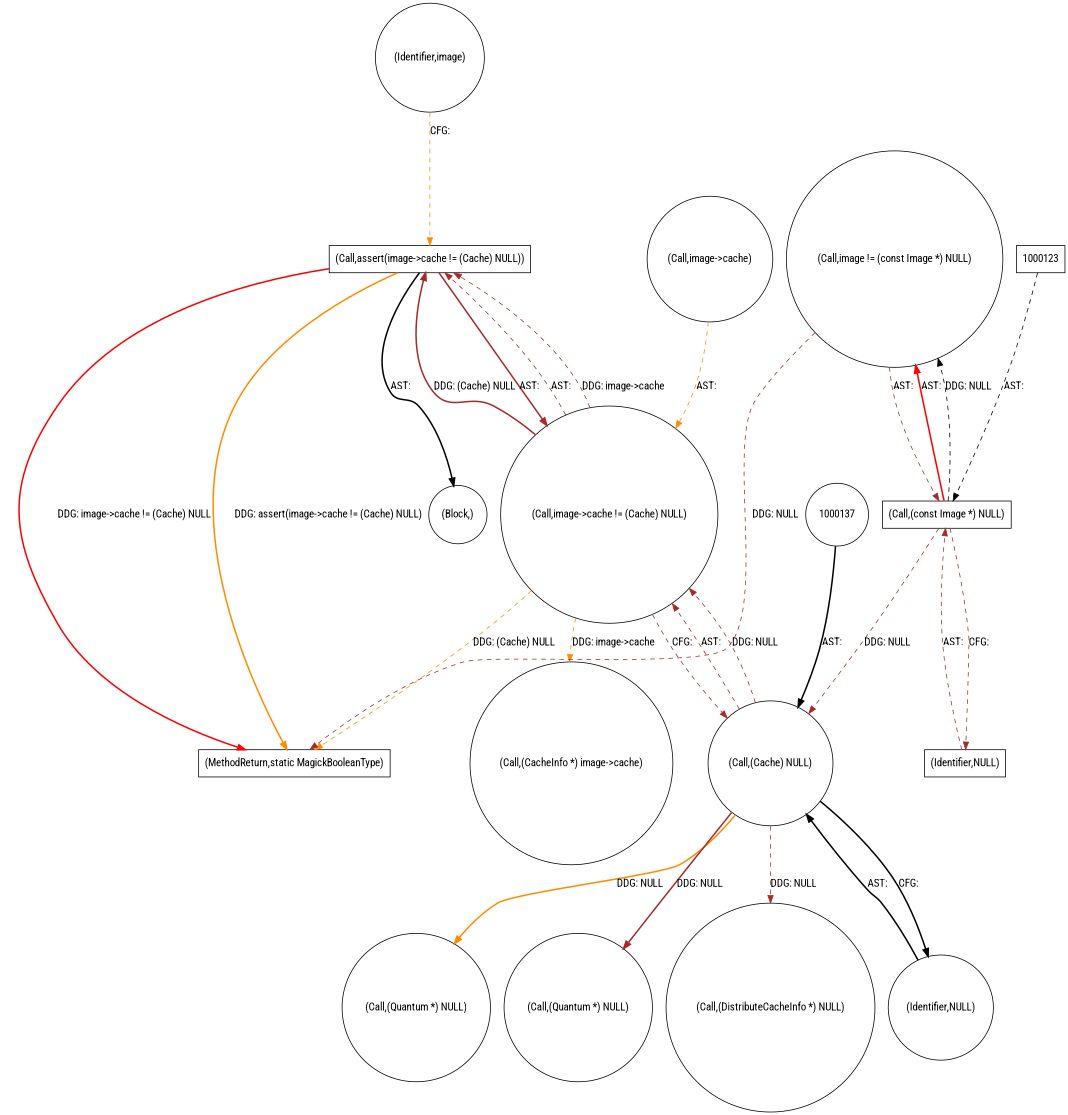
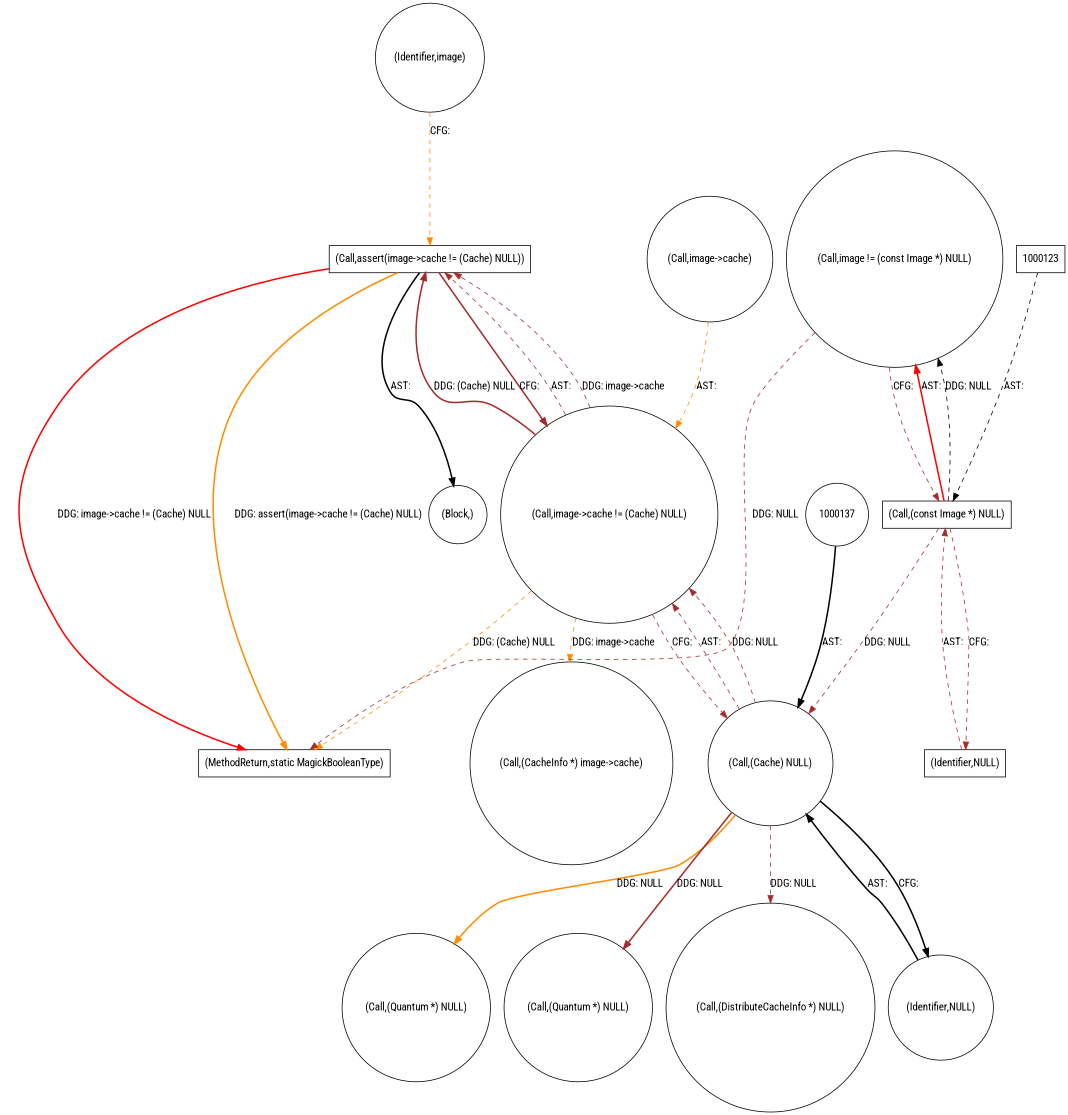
(531, 387) -> (531, 387)
(904, 387) -> (904, 387)
